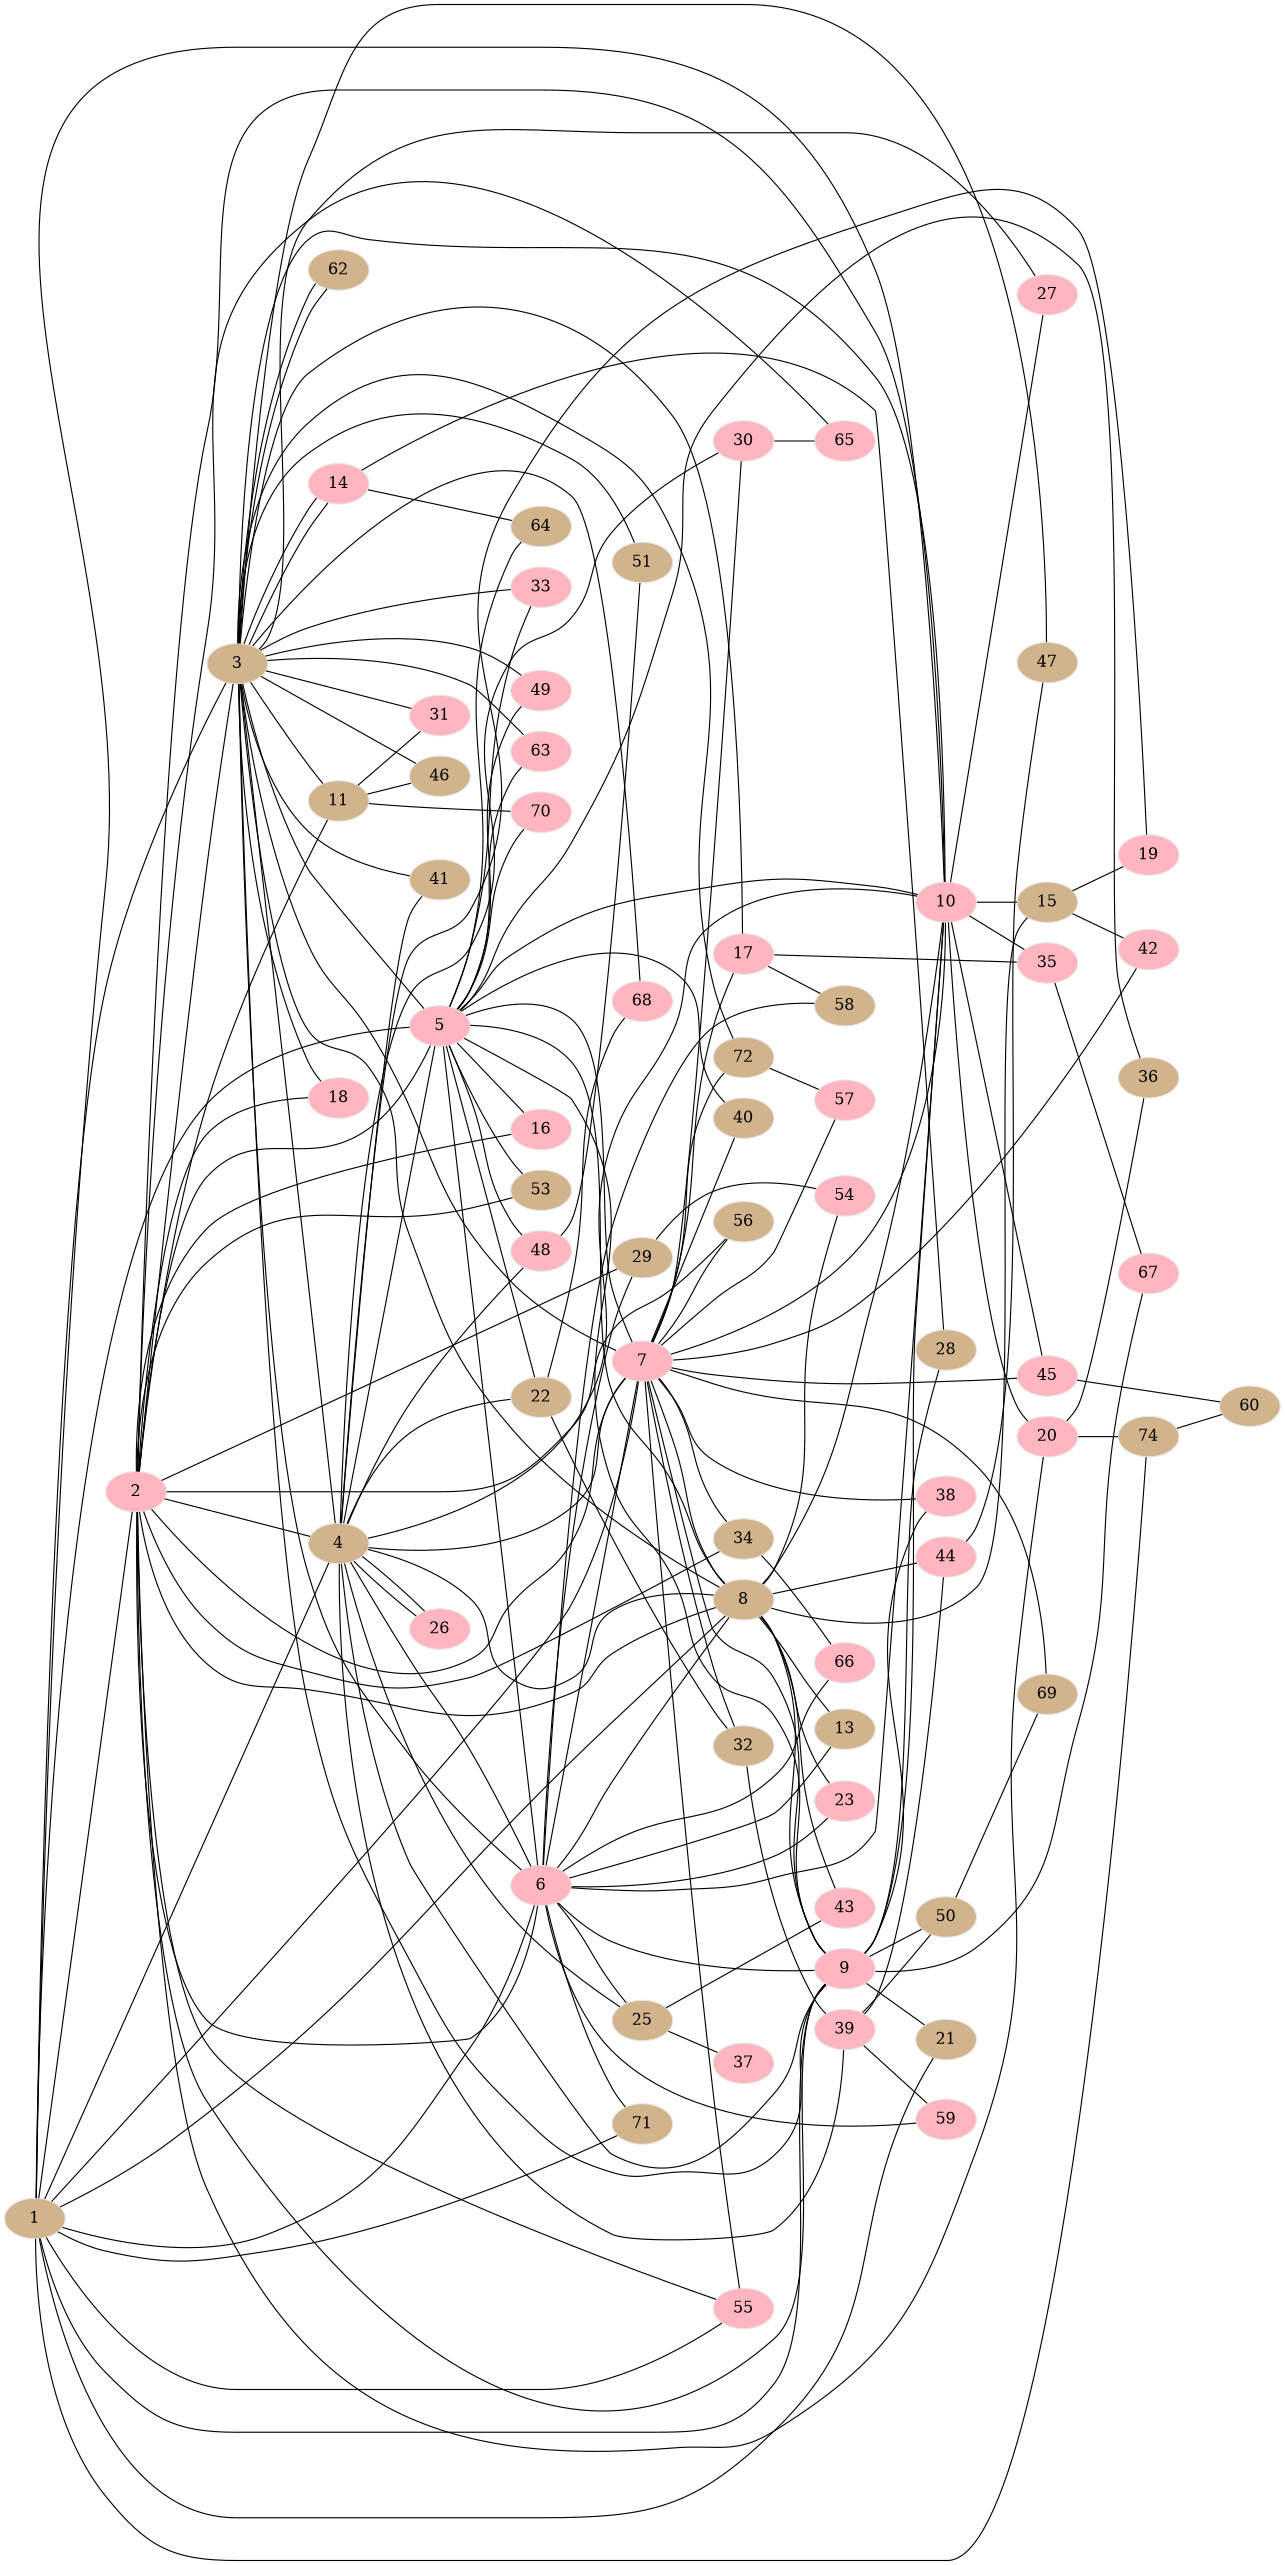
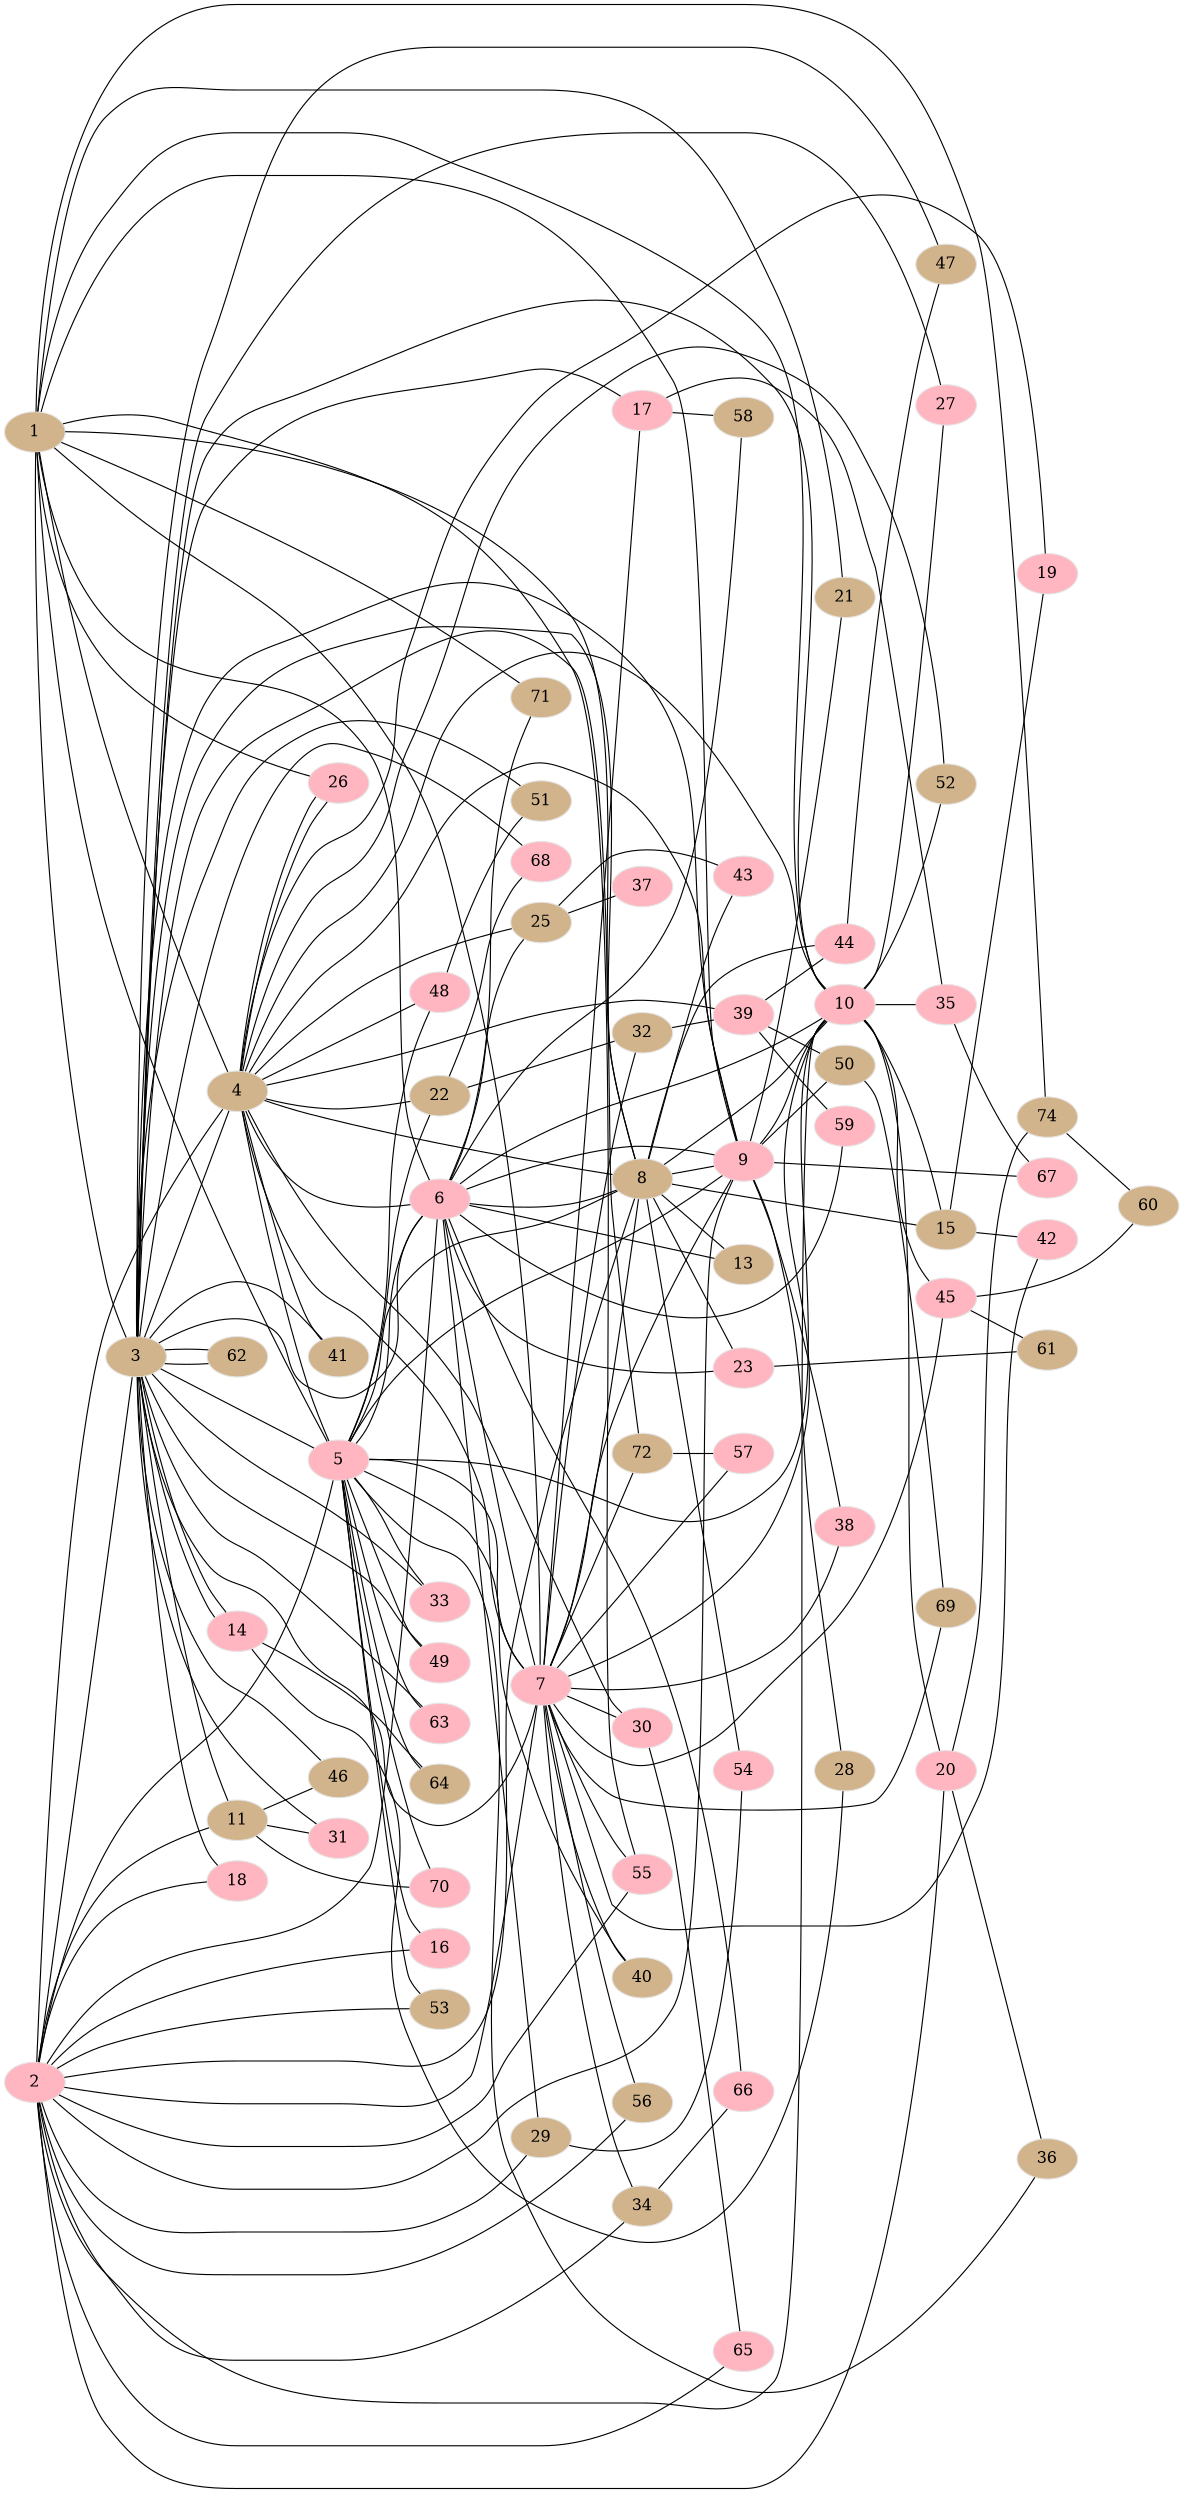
none -> (946, 784)
none -> (1047, 1350)
(86, 1855) -> (111, 667)
